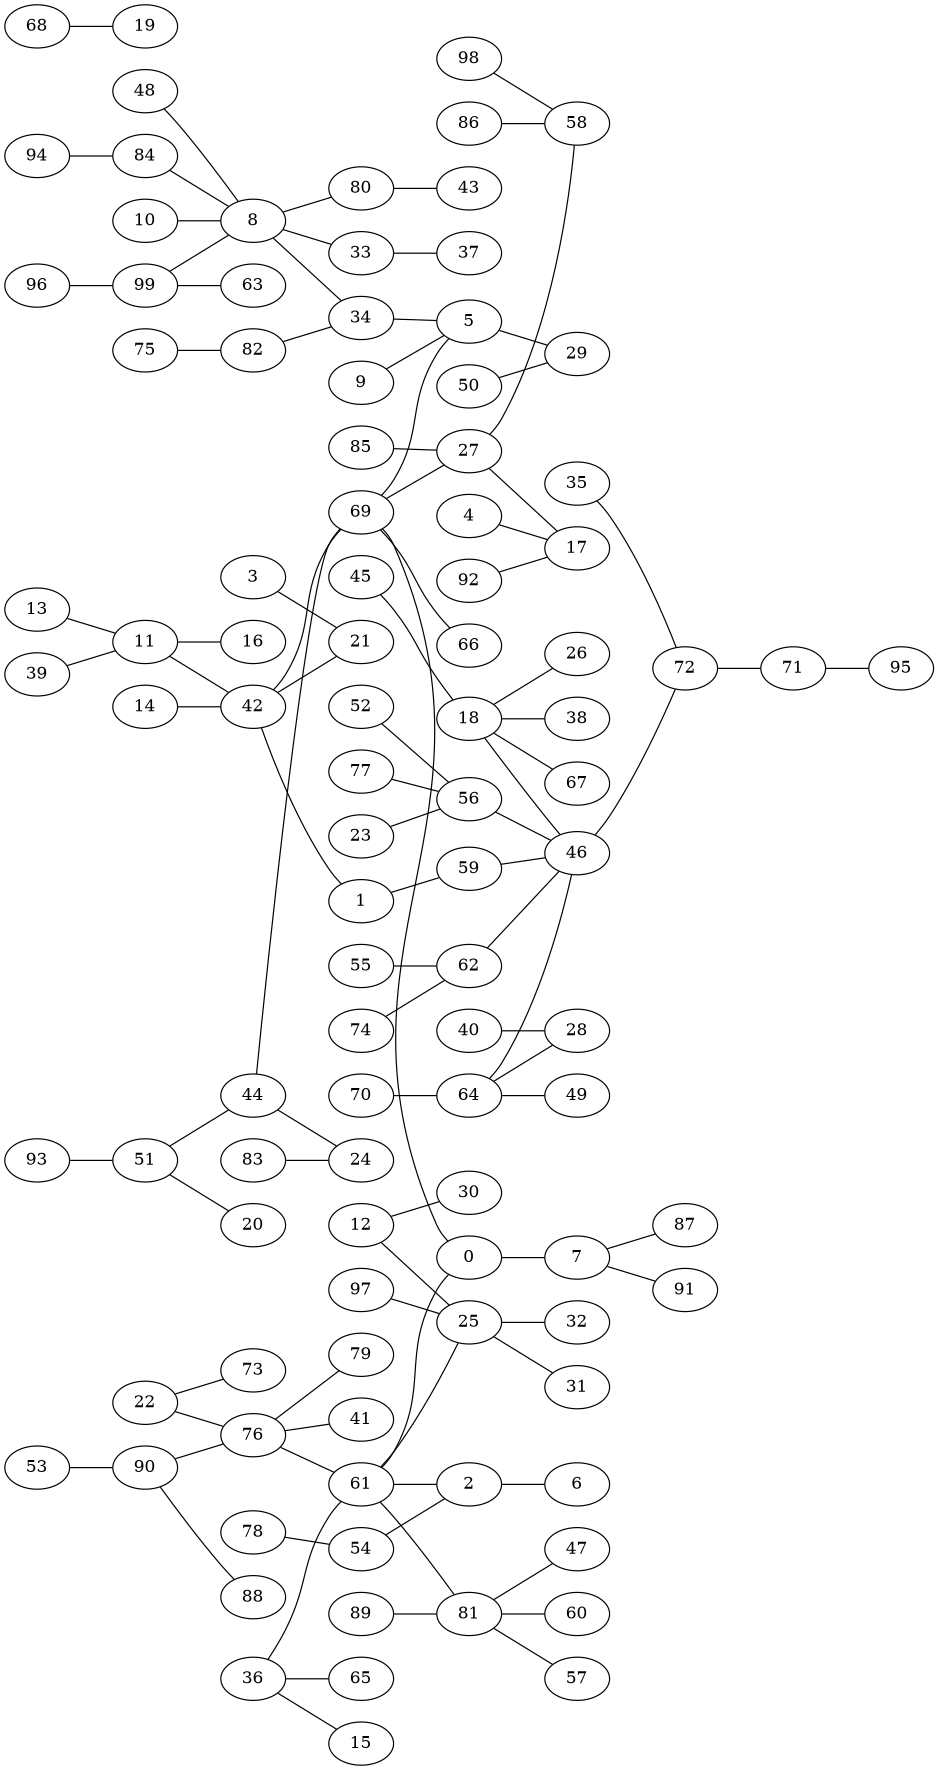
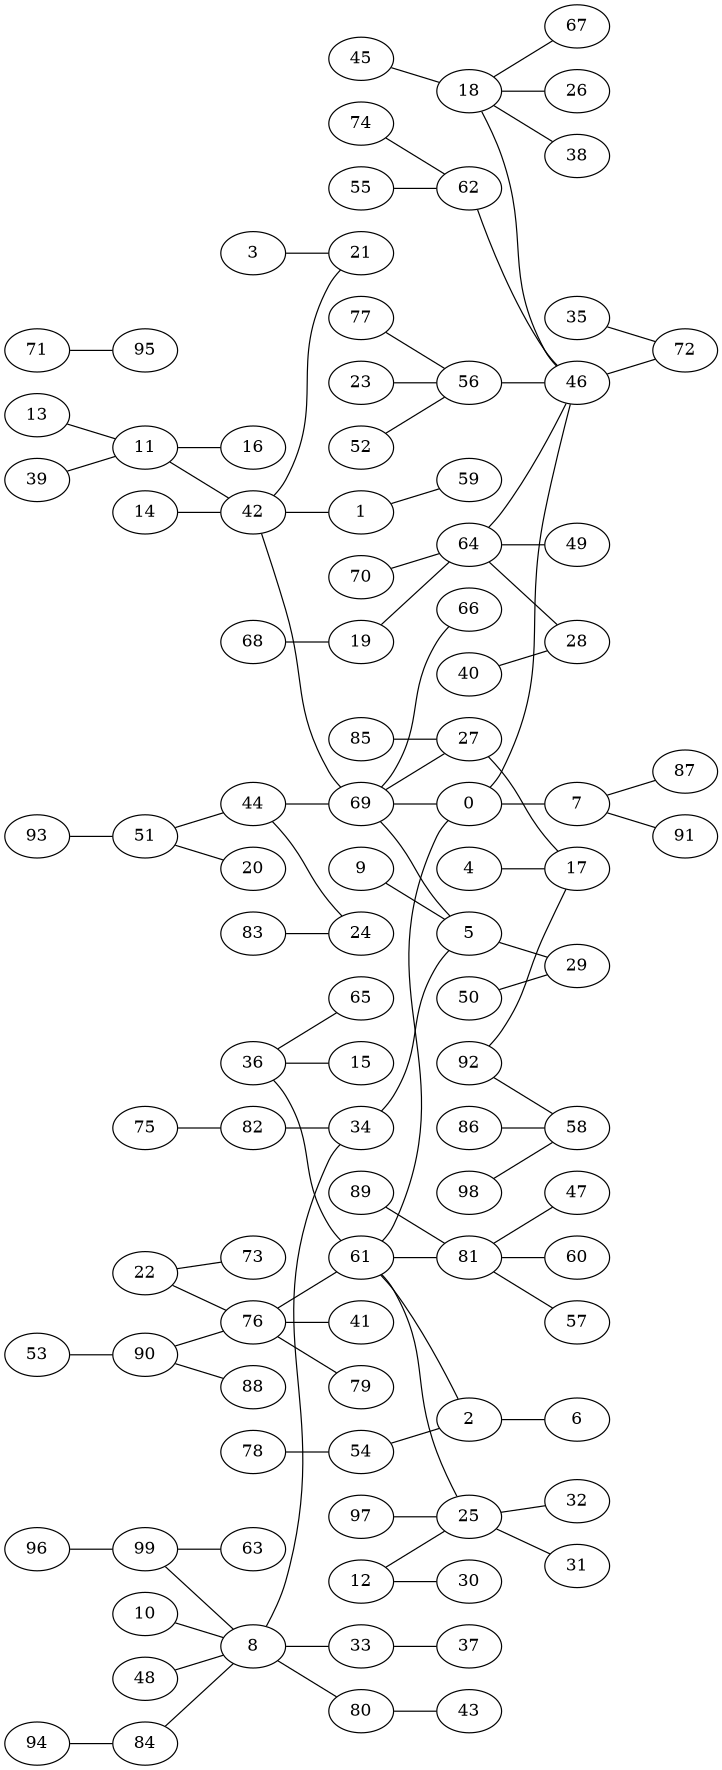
(548, 295) -> (523, 1096)
none -> (415, 593)
(739, 668) -> none
(523, 861) -> (536, 589)
